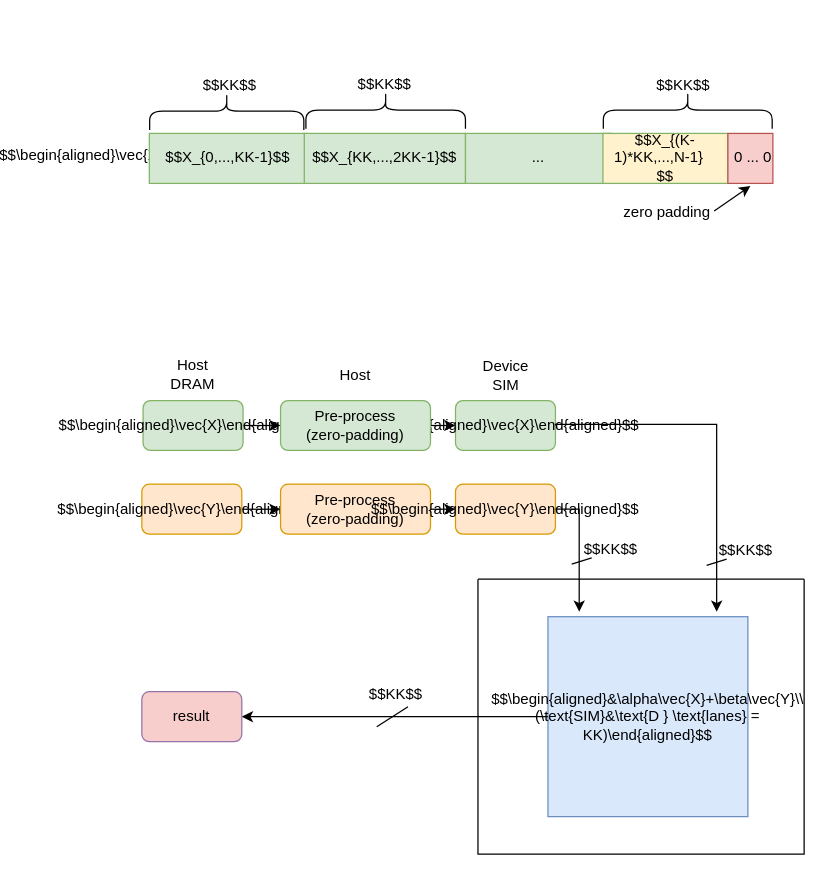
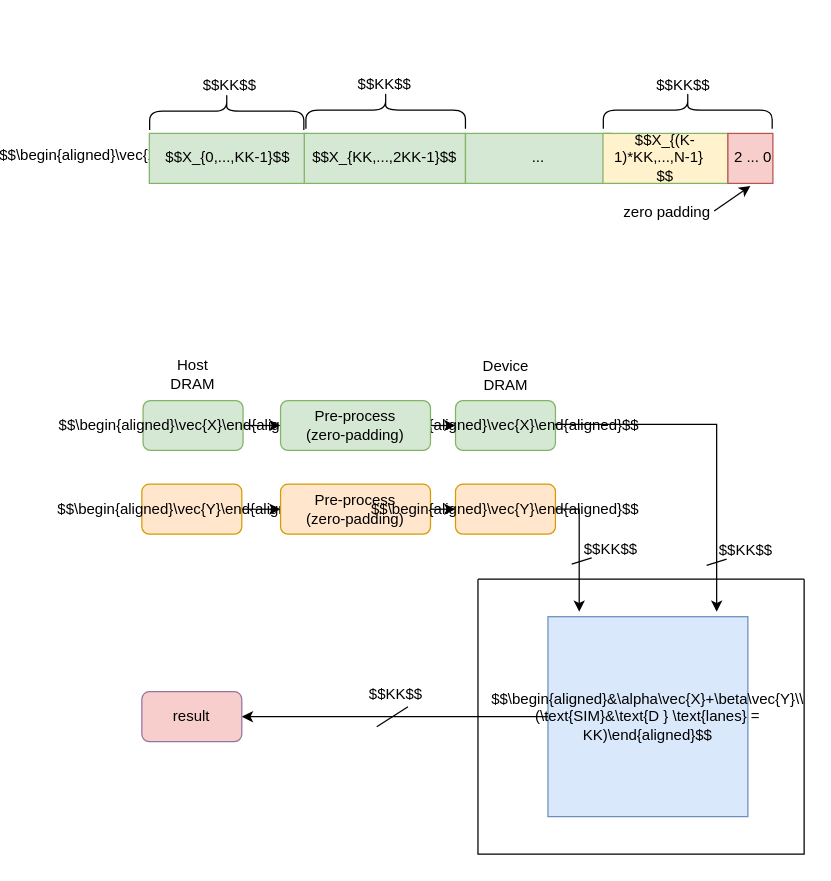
(750, 158) -> (750, 158)
(356, 376) -> none
(506, 376) -> (506, 376)
